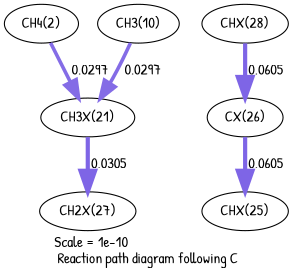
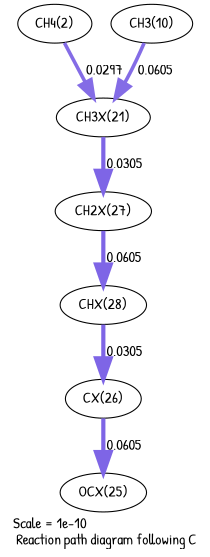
(141, 71) -> (154, 71)
(265, 71) -> (123, 352)
(245, 211) -> (103, 493)
none -> (103, 248)
